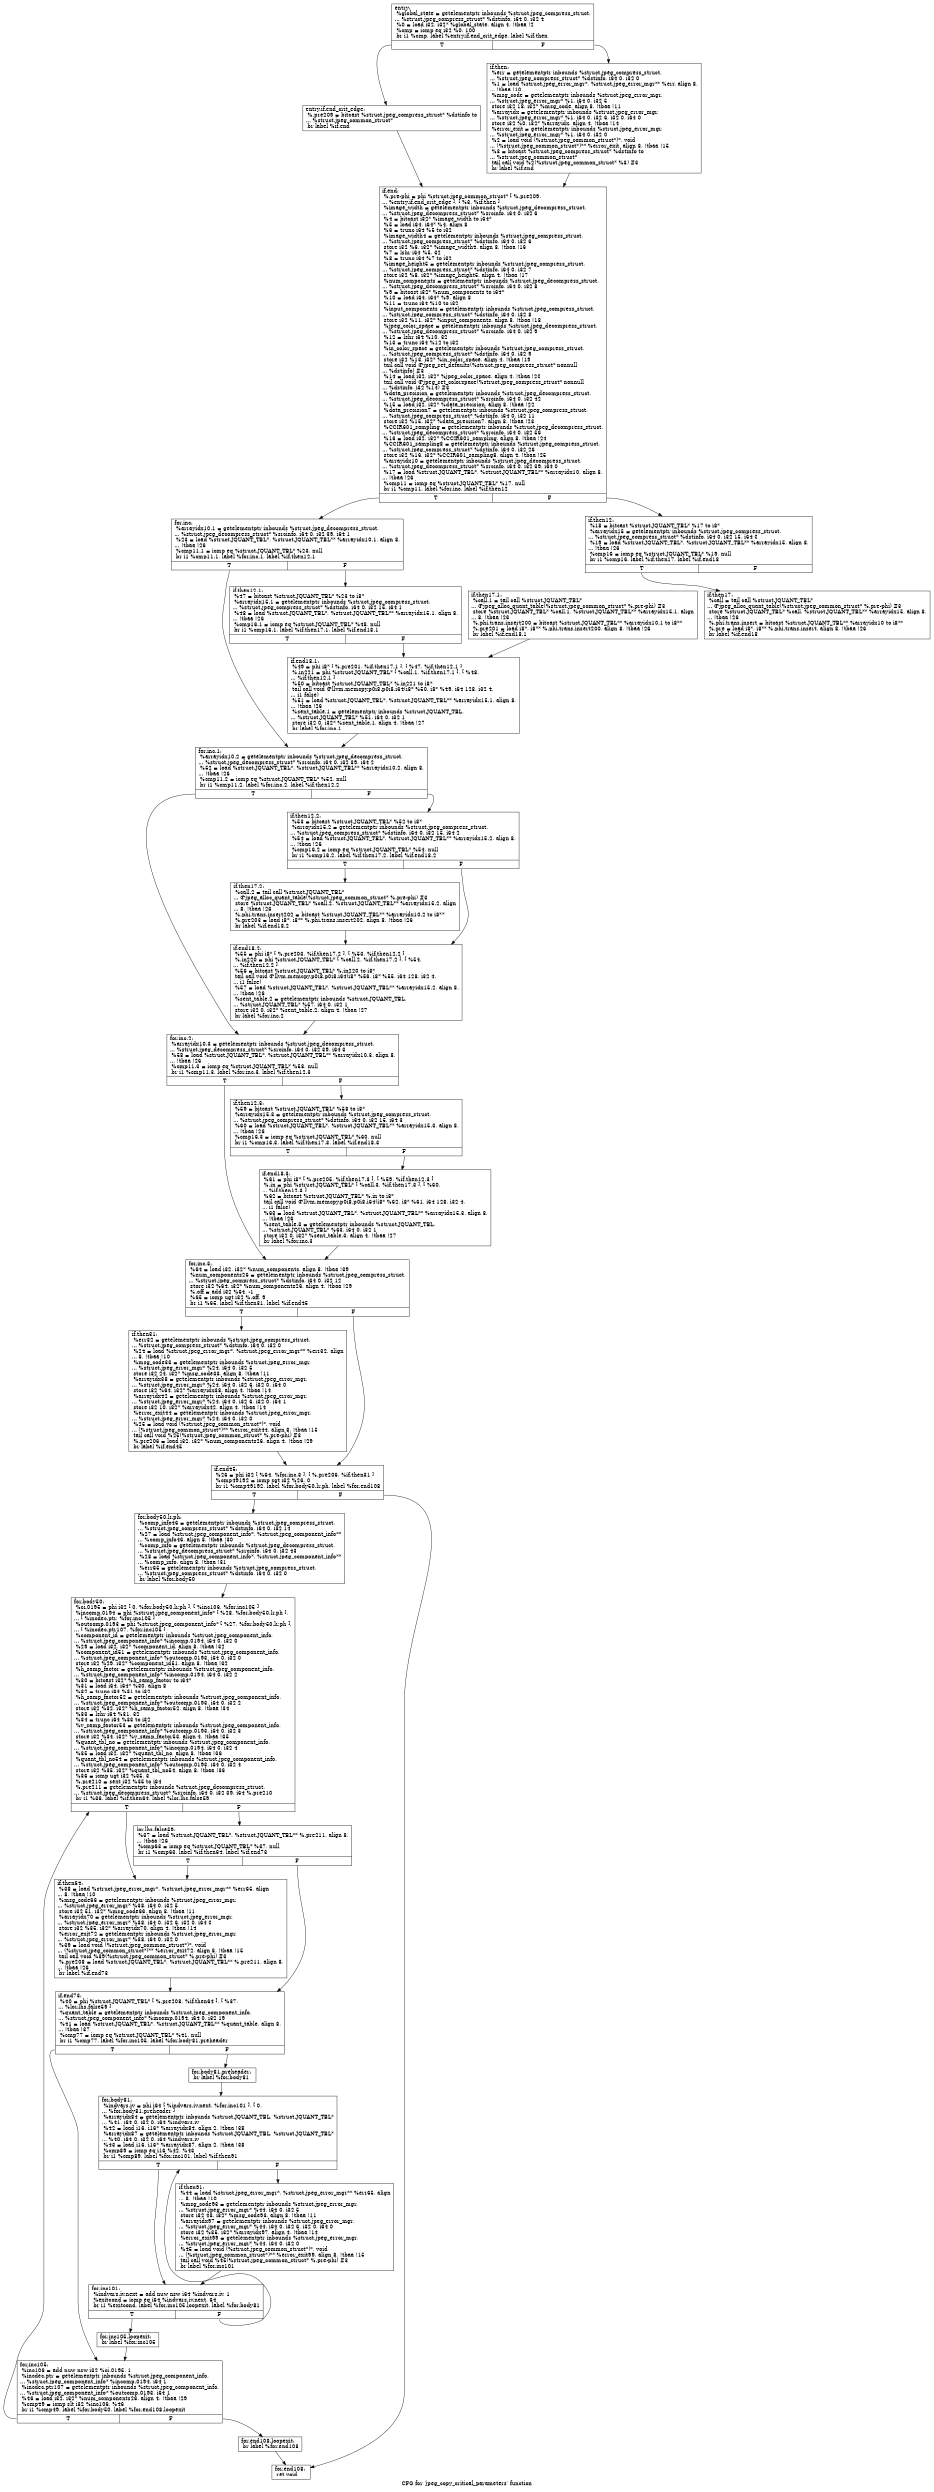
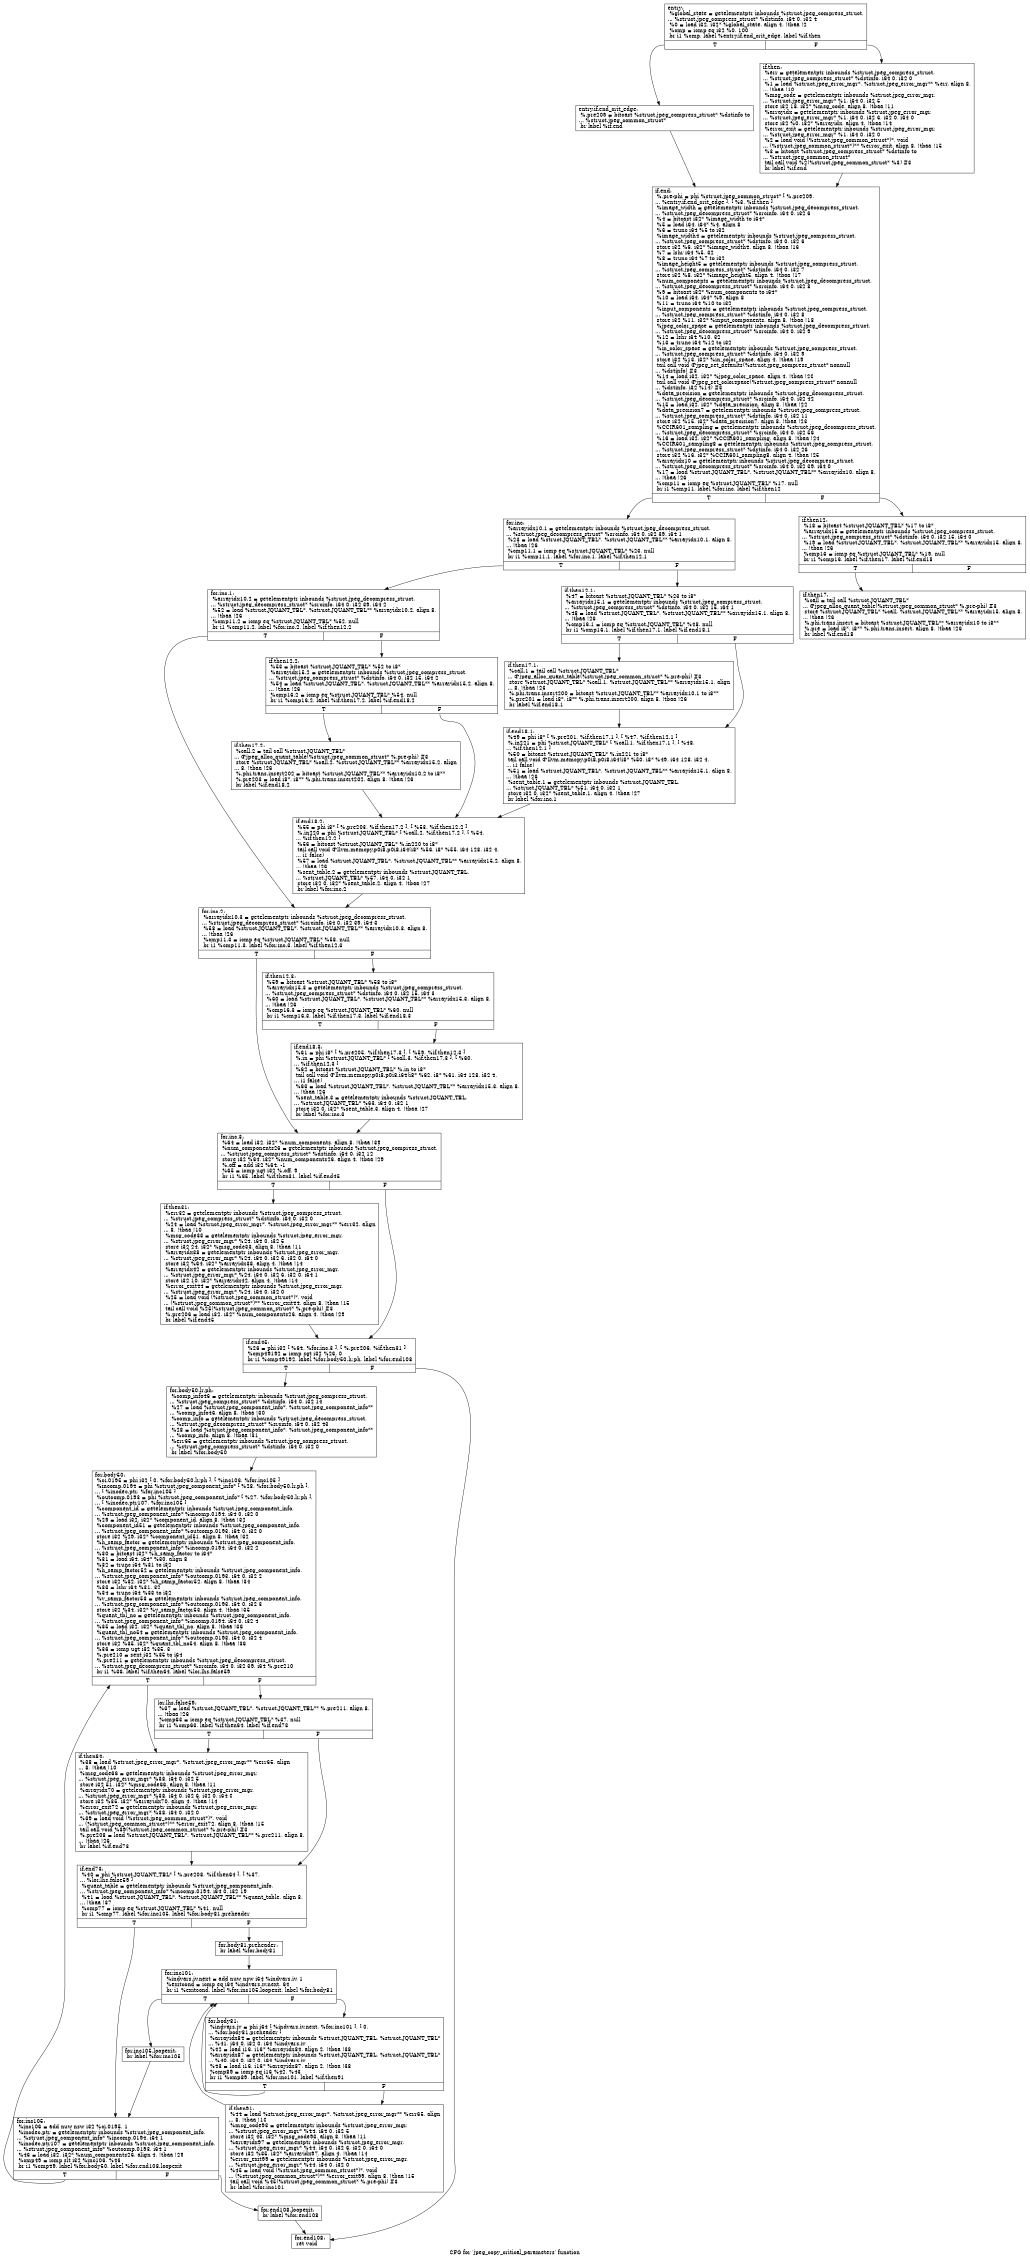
none -> (619, 651)
(351, 739) -> (516, 810)
(221, 2087) -> (249, 1961)
